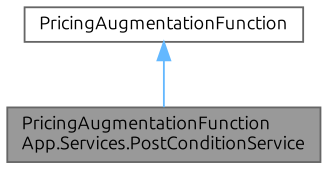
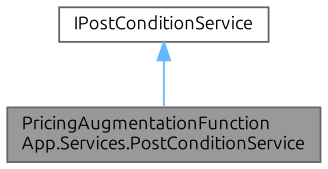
(164, 25) -> (164, 25)
